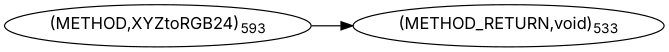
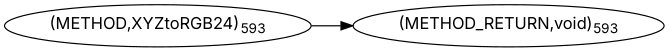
(606, 24) -> (606, 24)
